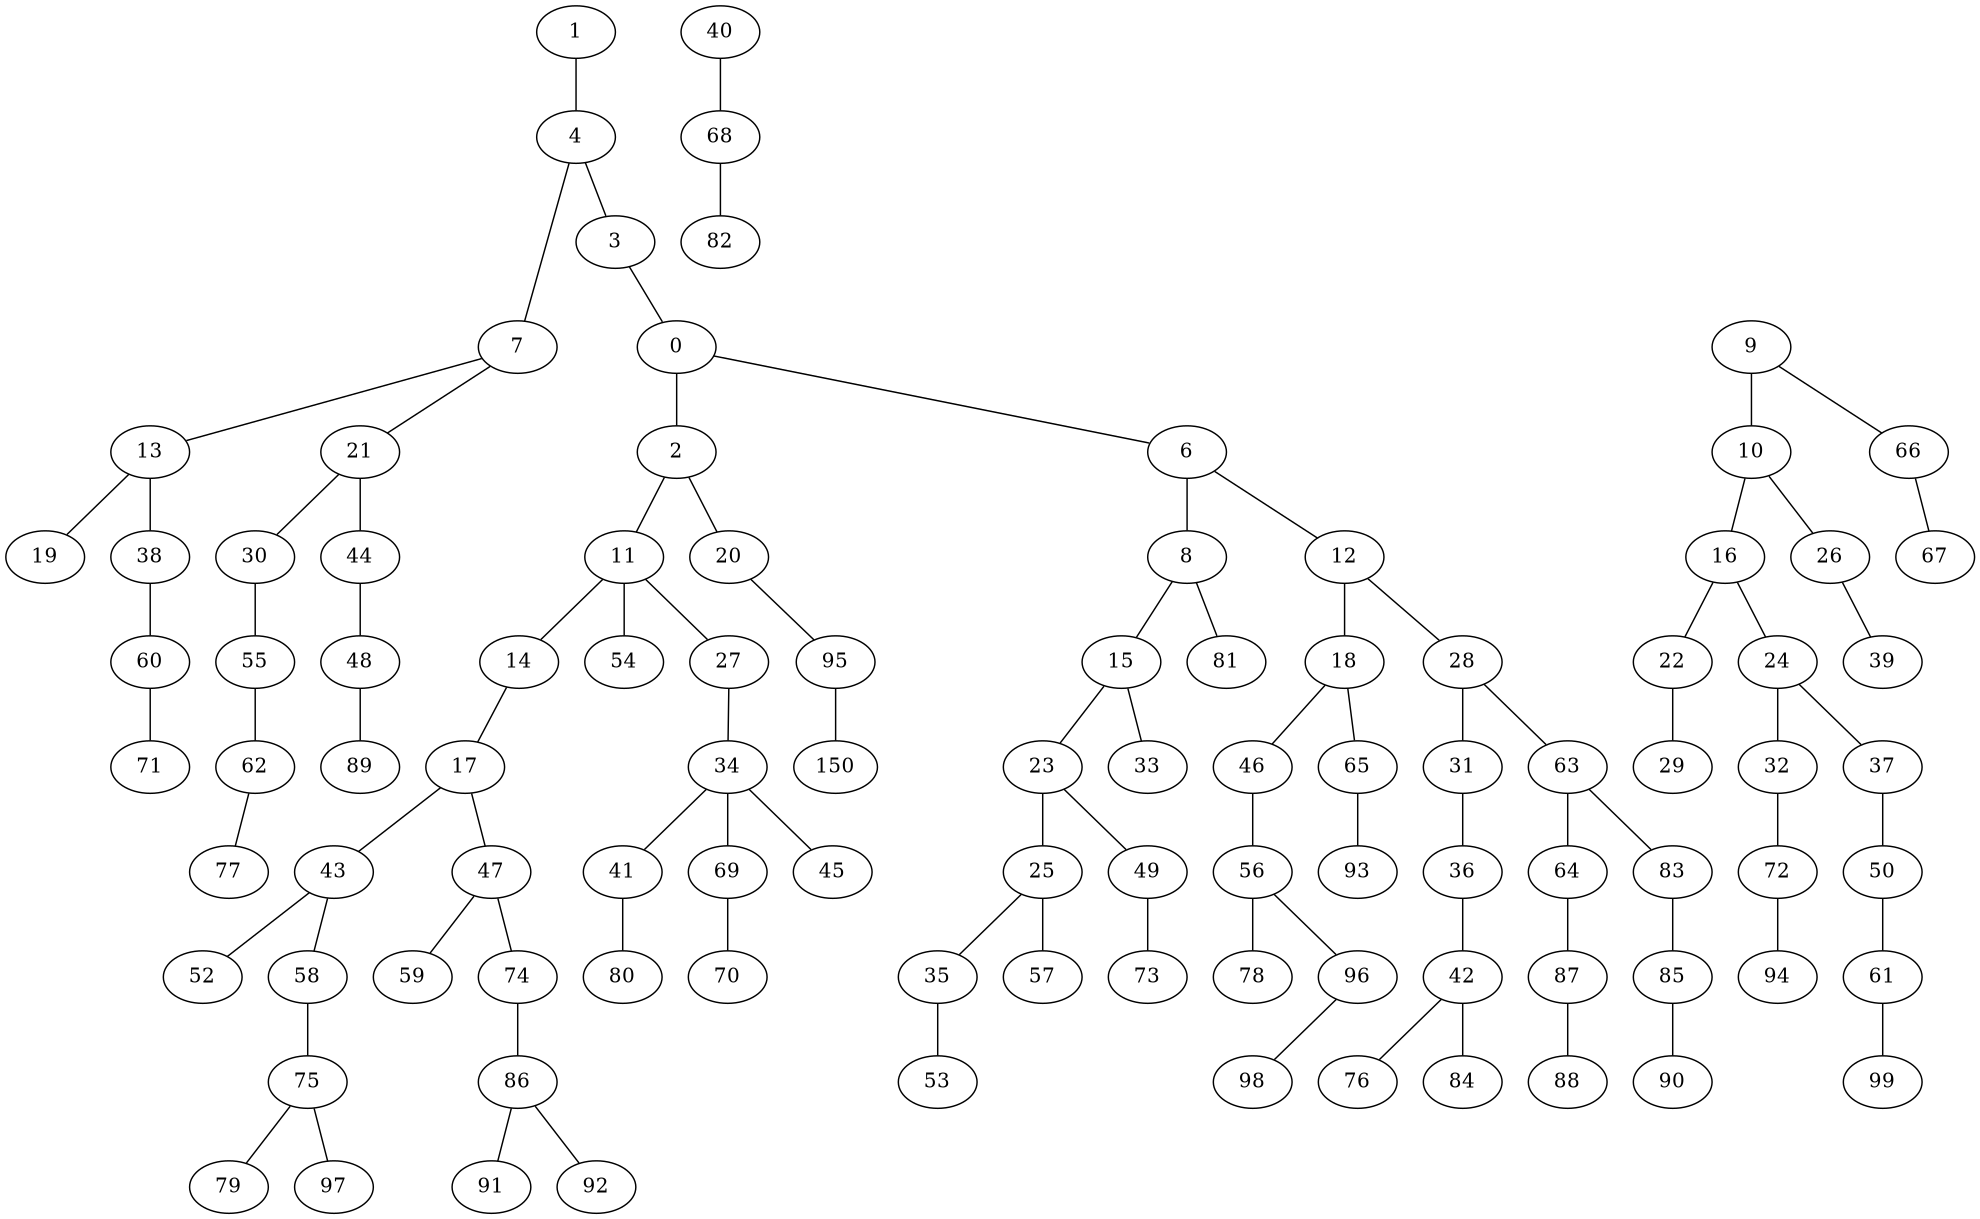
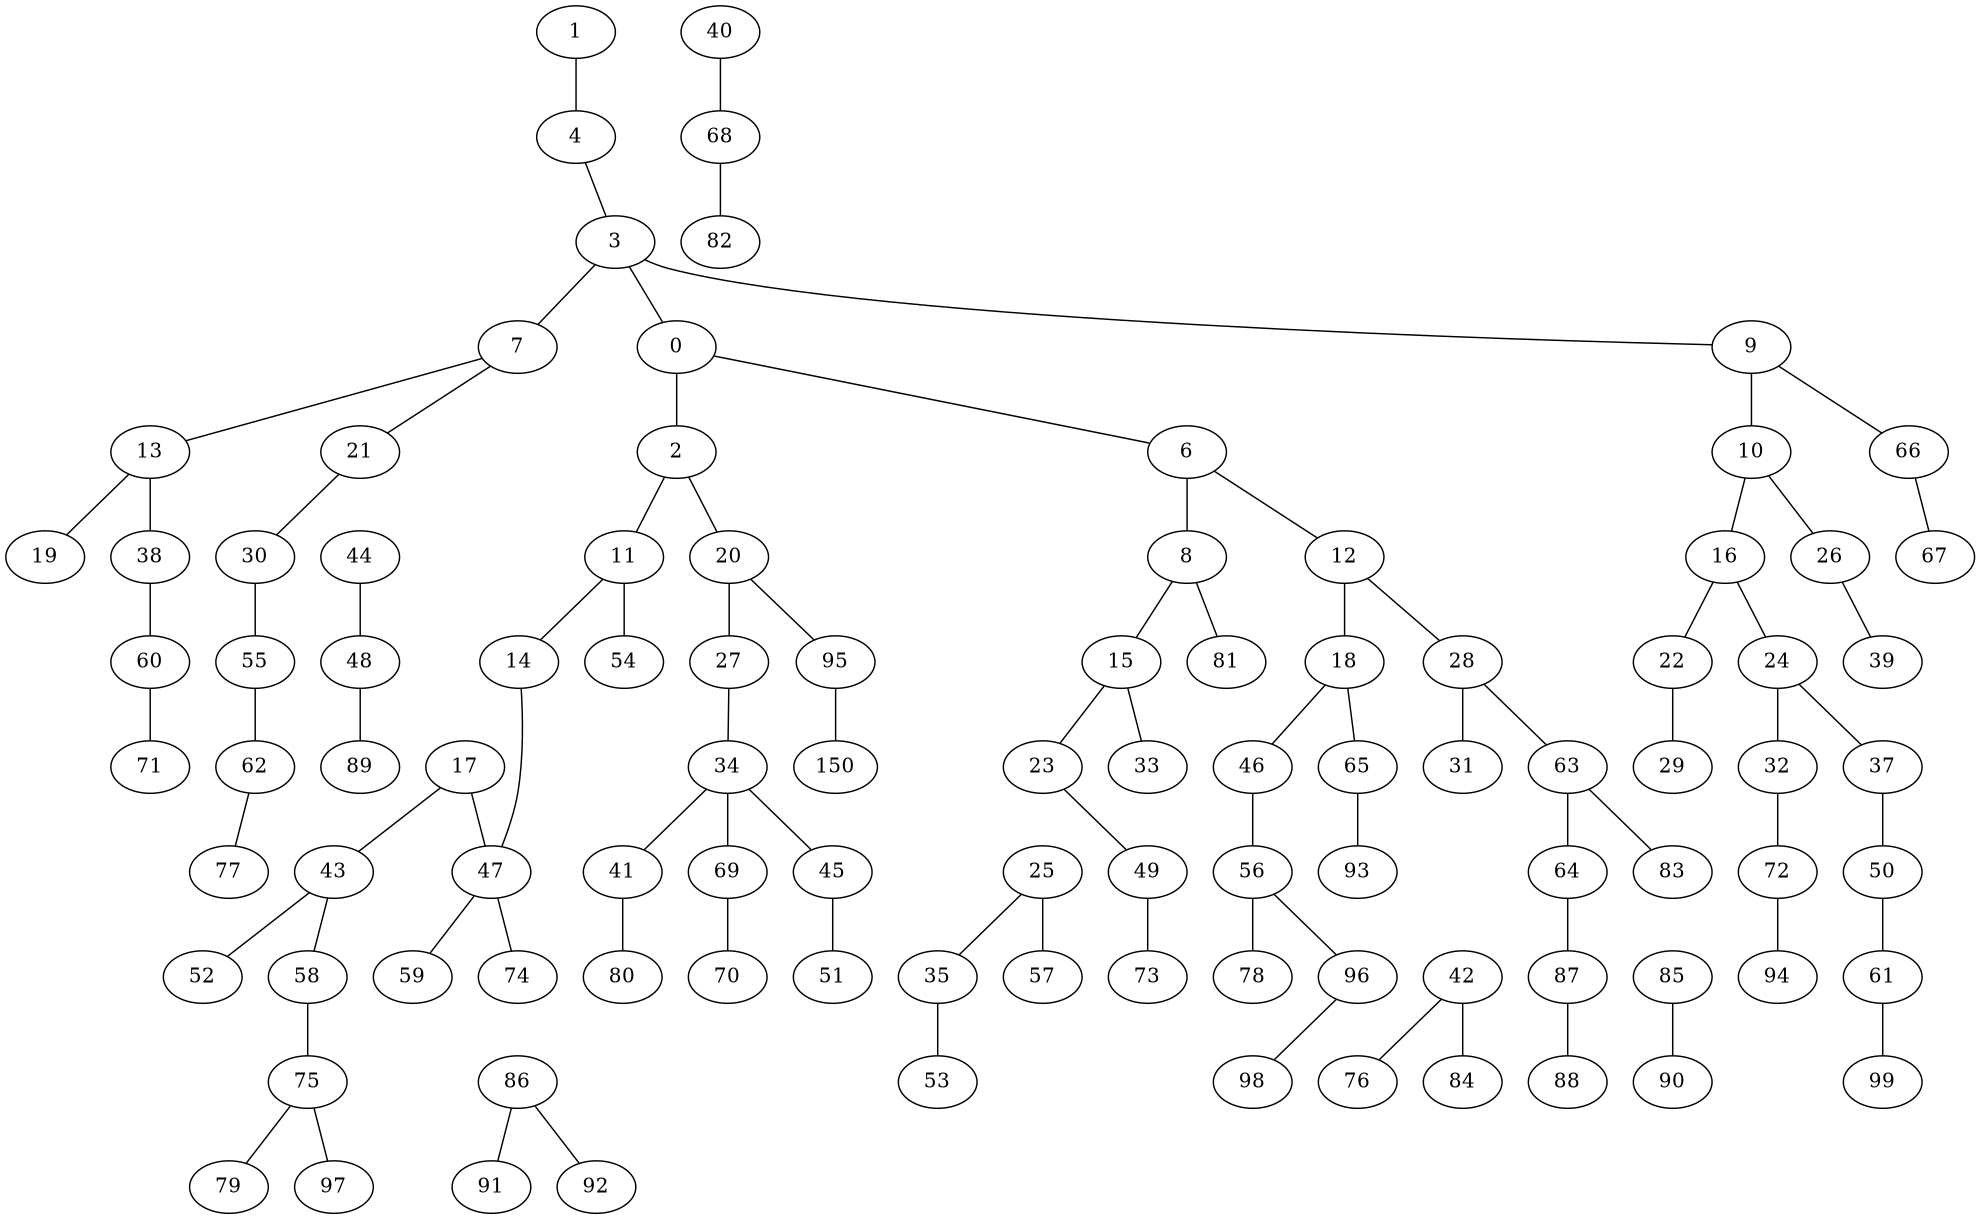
(547, 242) -> (567, 295)
none -> (1176, 323)
(360, 505) -> none
(677, 609) -> (729, 610)
(492, 715) -> (521, 769)
(1043, 820) -> none
(1463, 872) -> none
(1673, 925) -> none
none -> (833, 977)
(518, 1030) -> none
